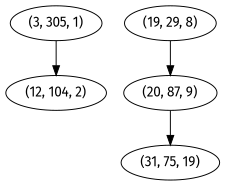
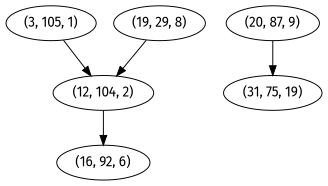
(56, 23) -> (51, 23)
(170, 53) -> (135, 54)
none -> (103, 163)
